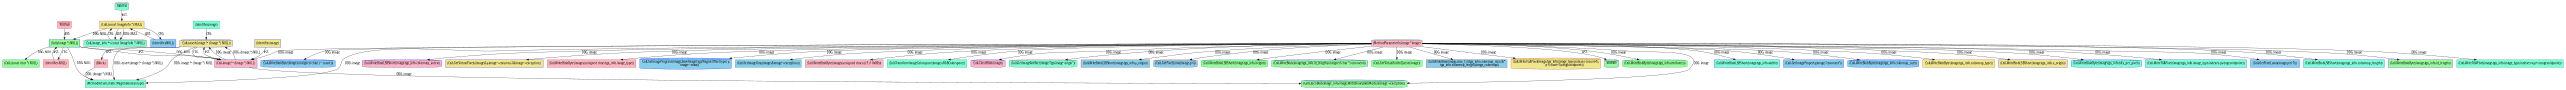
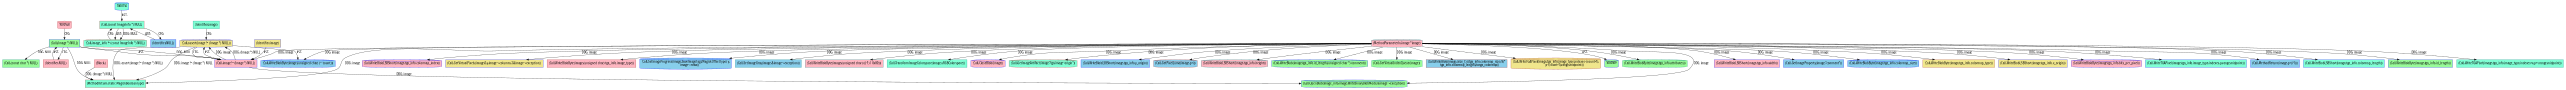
(122, 6) -> (122, 6)
(122, 25) -> (122, 25)
(91, 33) -> none
(68, 34) -> (68, 34)
(121, 48) -> (267, 48)
(1115, 64) -> (1115, 64)
(1235, 64) -> (1235, 64)
(1747, 64) -> (1747, 64)
(2106, 64) -> (2106, 64)
(2275, 64) -> (2275, 64)
